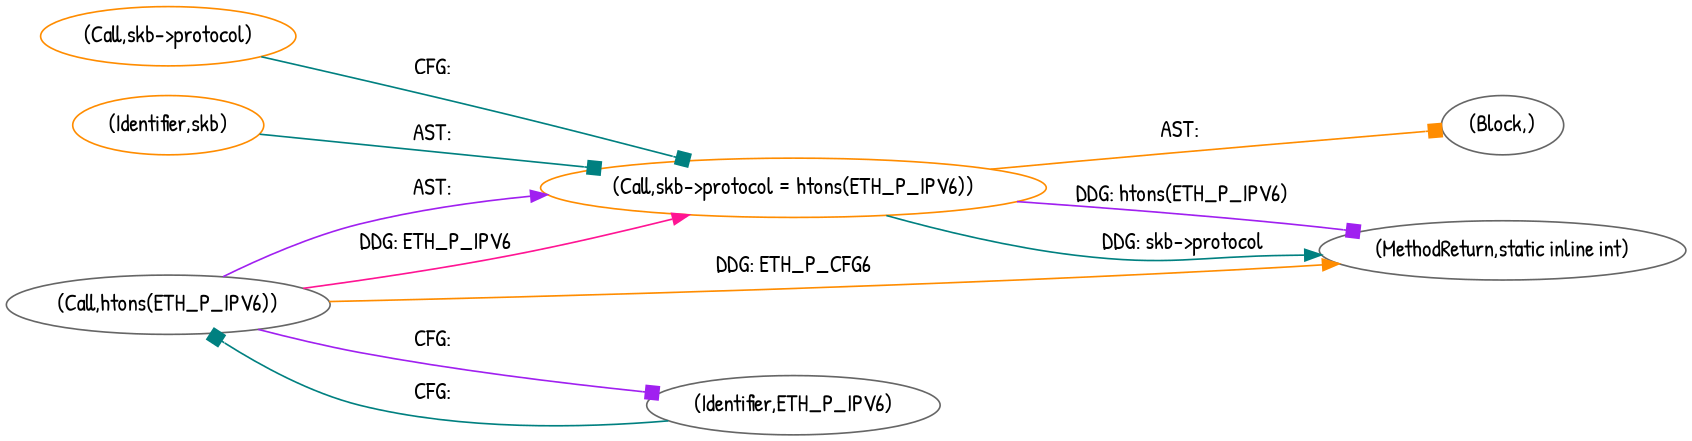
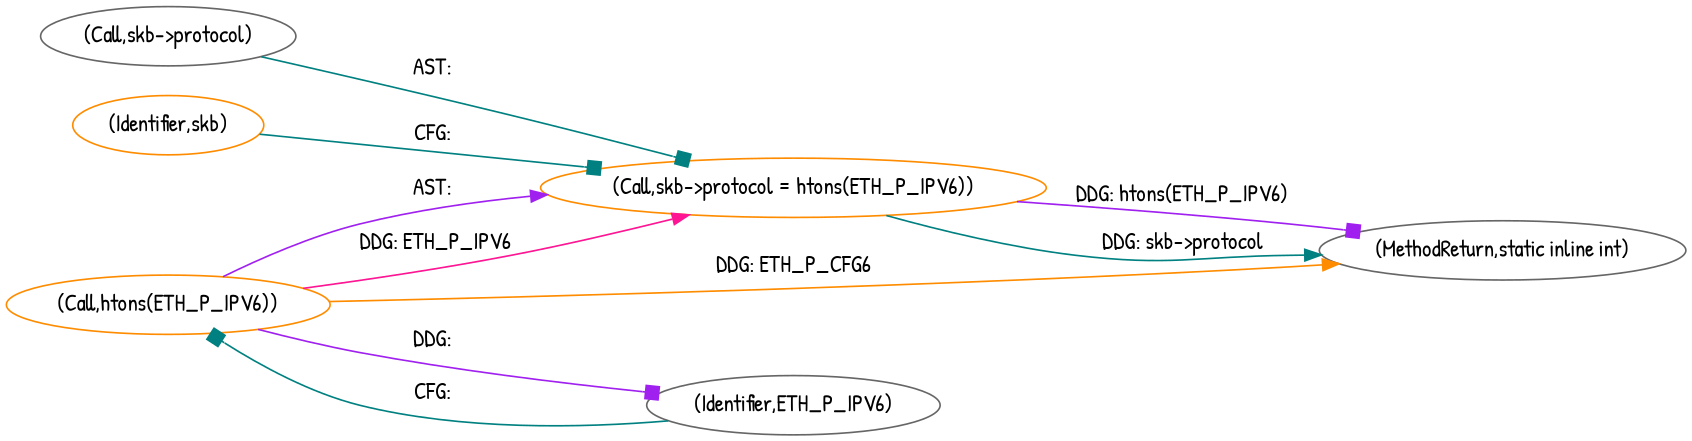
(168, 36) -> (168, 36)
(435, 68) -> (435, 68)
(1503, 125) -> none
(435, 134) -> (435, 134)
(168, 305) -> (168, 305)
(435, 340) -> (435, 340)
